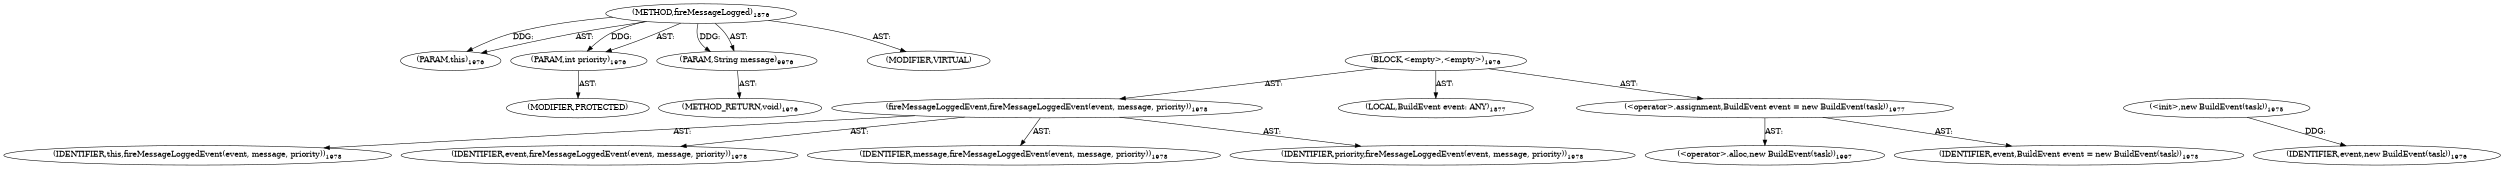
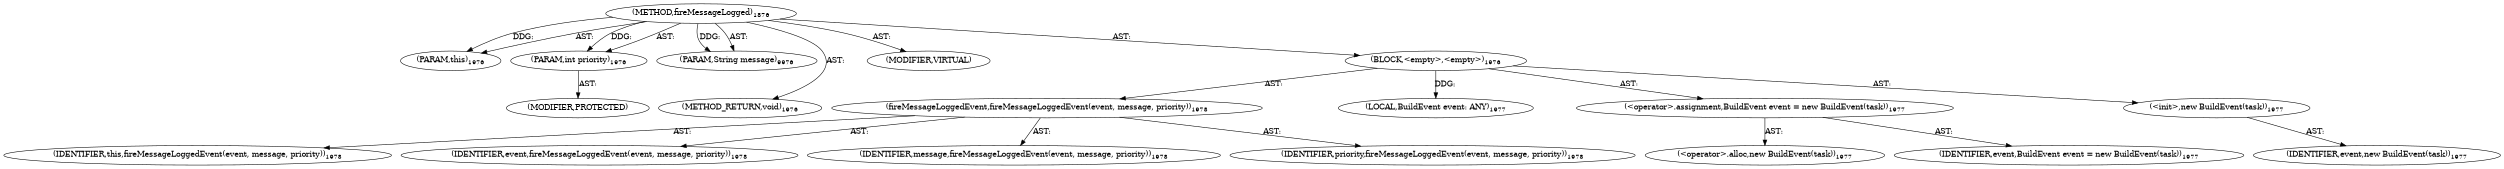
none -> (1067, 37)
(738, 82) -> (820, 48)
(1446, 84) -> (1446, 84)
none -> (1823, 84)
(1498, 107) -> (1498, 107)
(2276, 107) -> (2276, 107)
(2317, 132) -> (2317, 132)
(1844, 154) -> (1844, 154)
(2191, 154) -> (2191, 154)
(2459, 154) -> (2459, 154)
